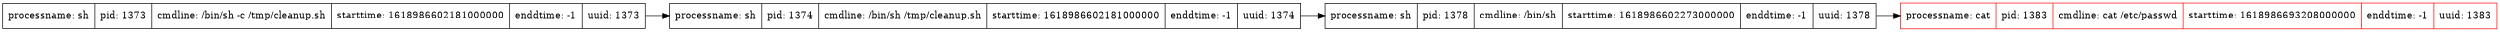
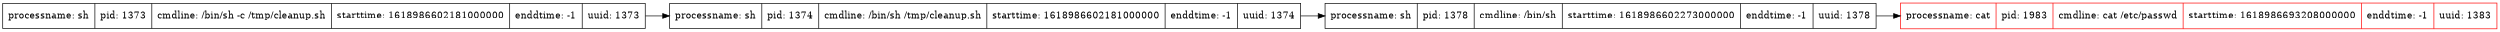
(2025, 16) -> (2025, 16)
